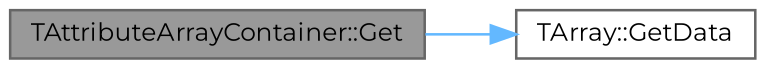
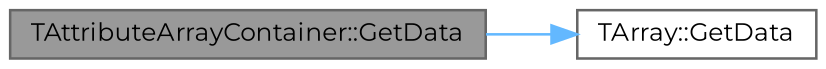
(217, 34) -> (248, 34)
